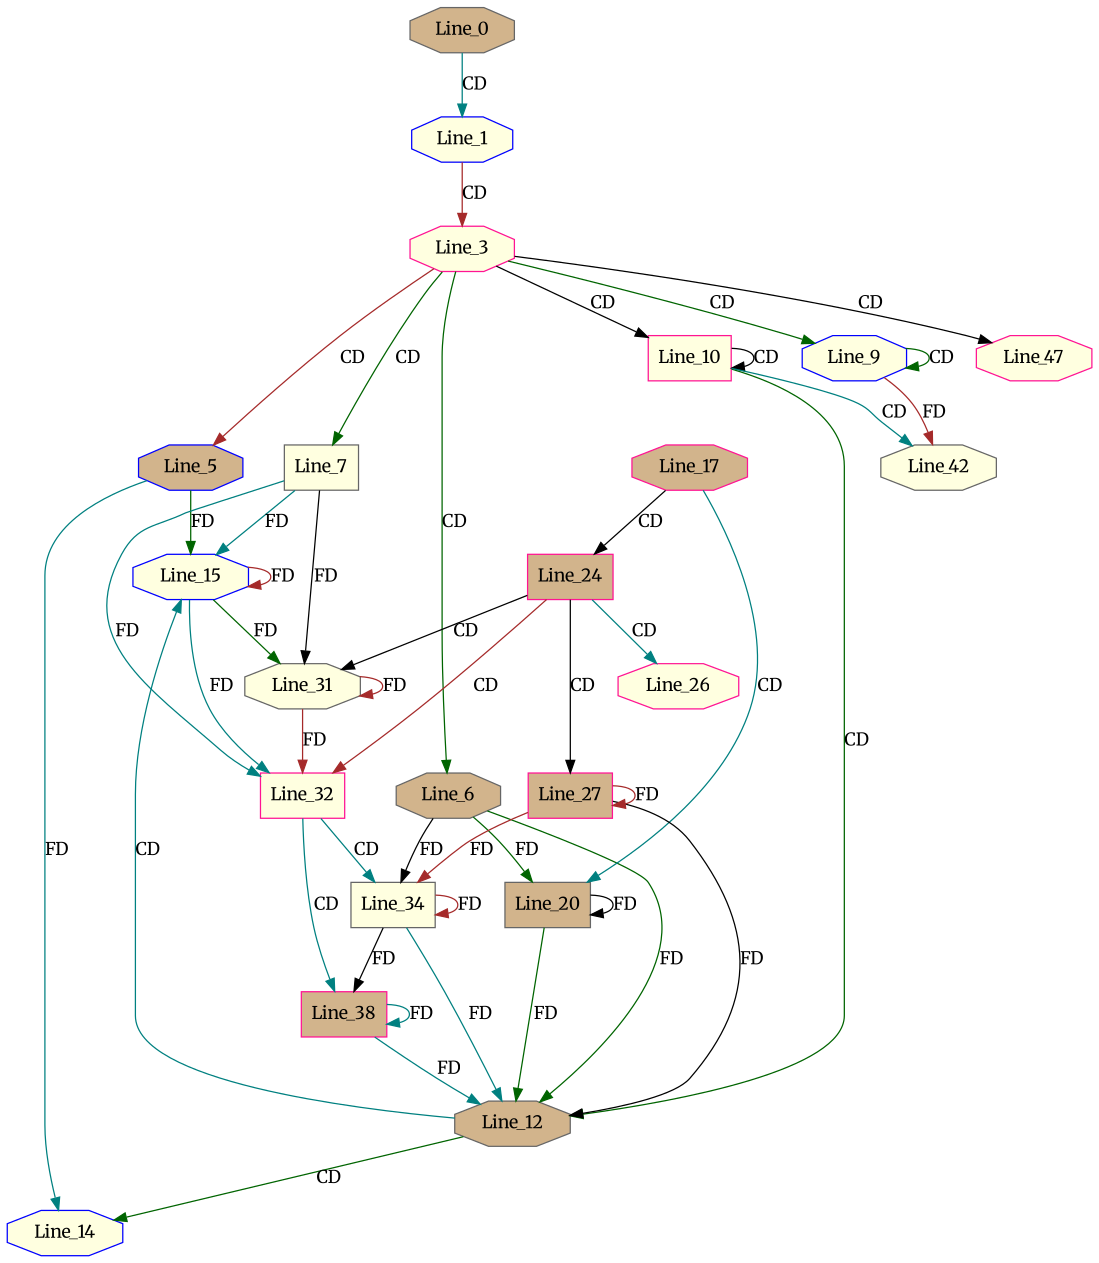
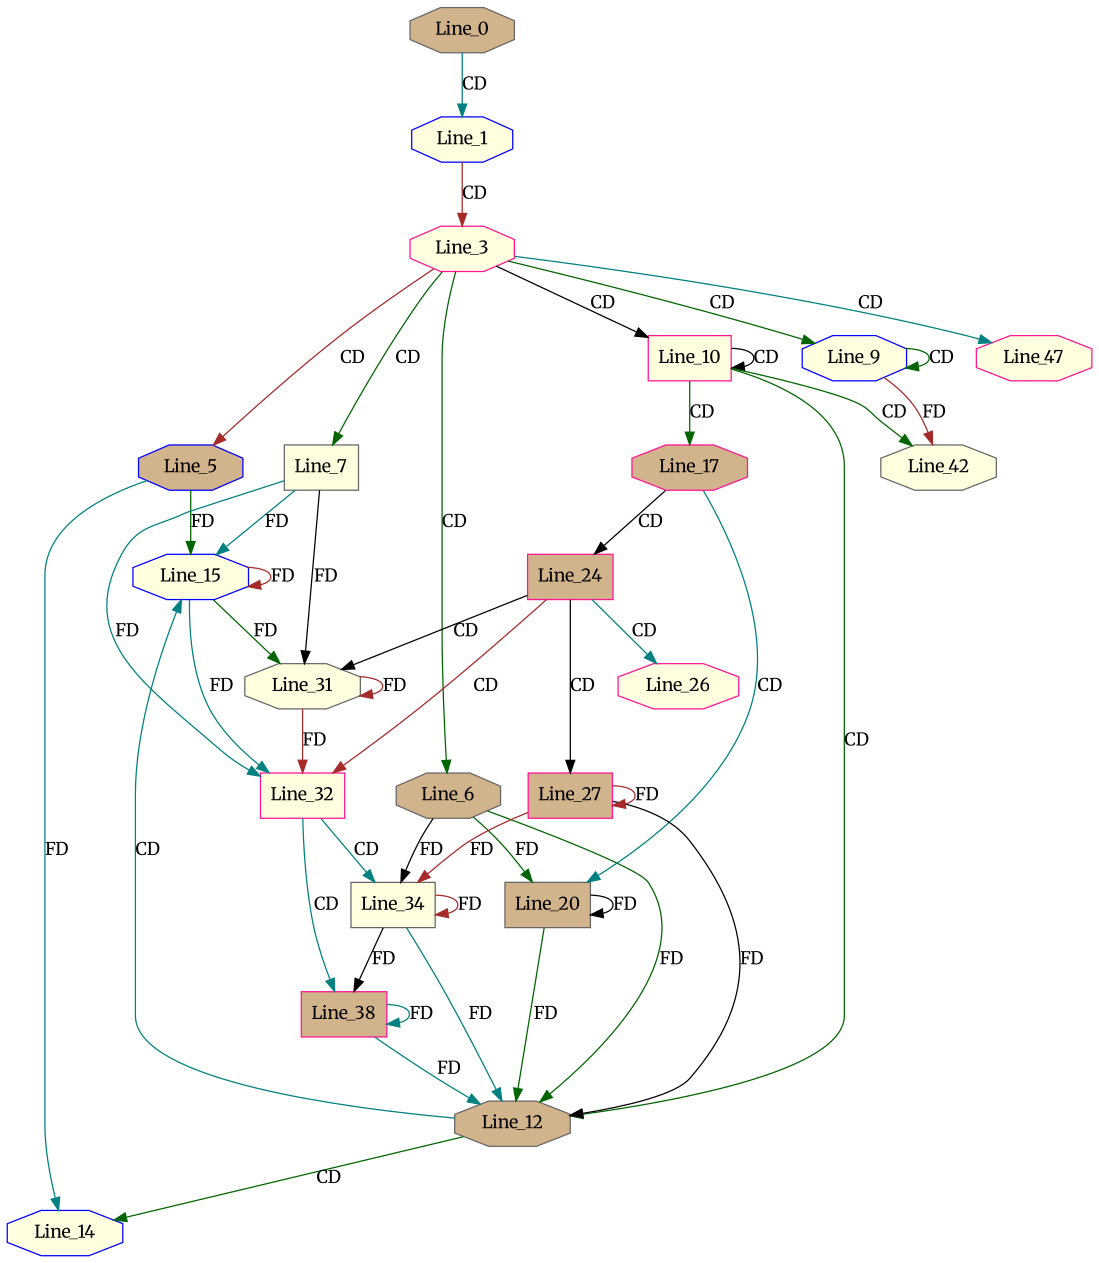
(748, 291) -> (748, 291)
(822, 391) -> (822, 391)
none -> (690, 407)
